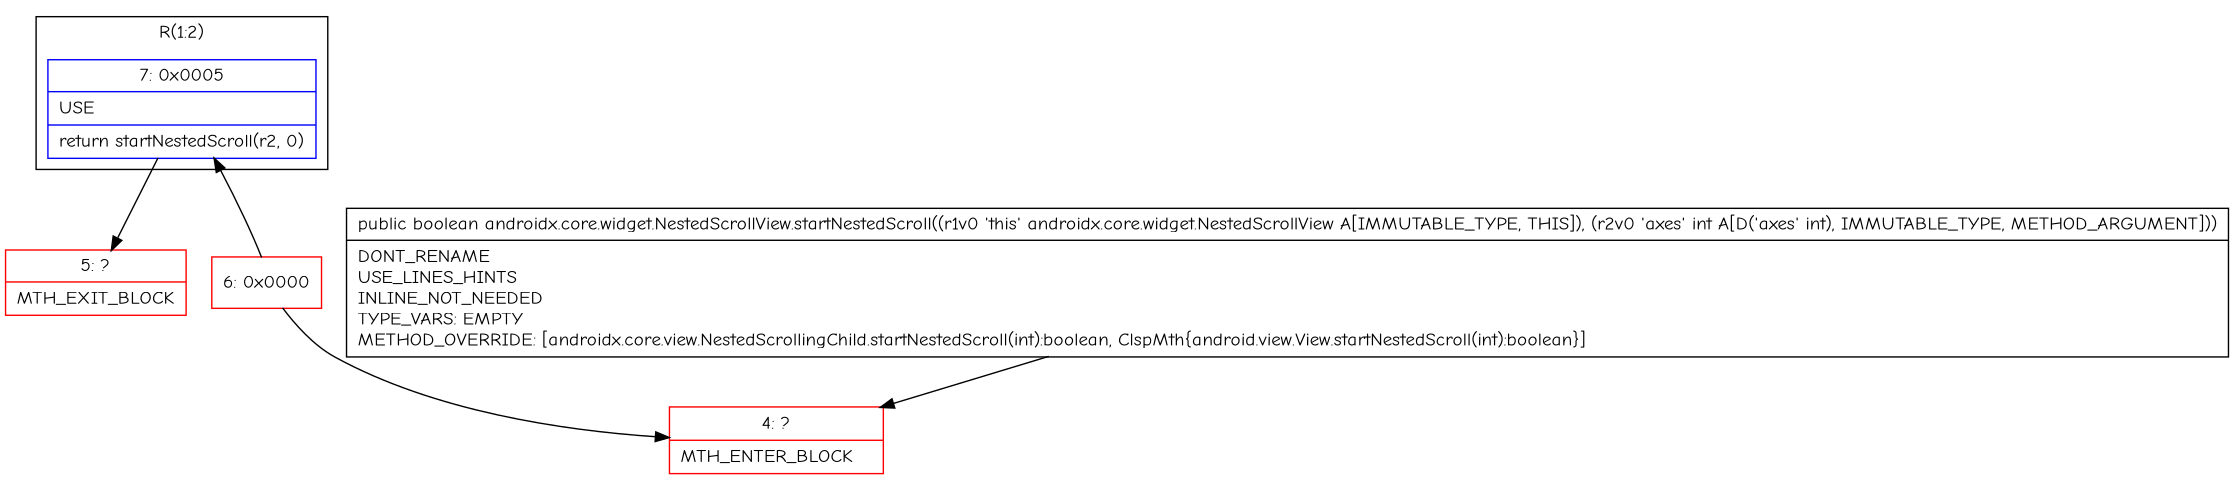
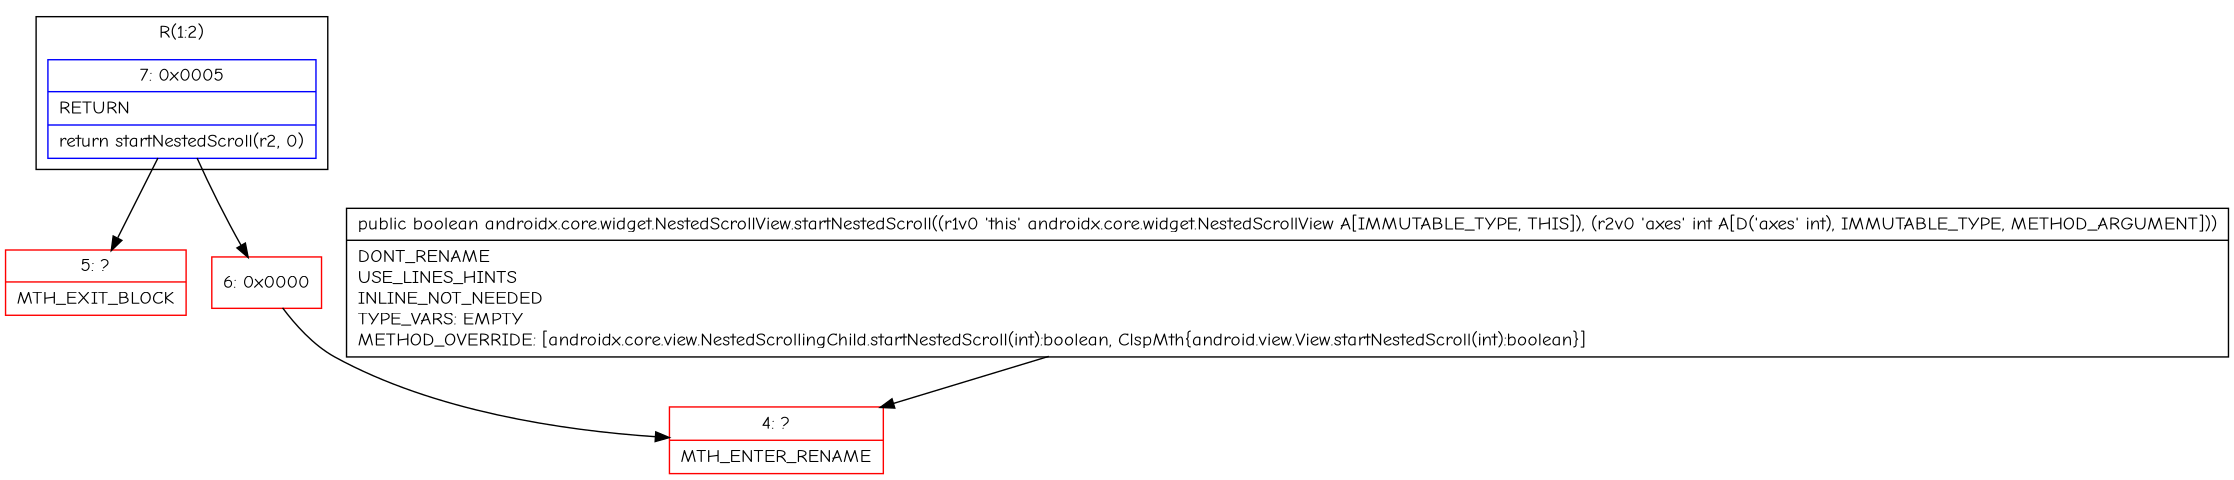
(77, 108) -> (95, 108)
(242, 214) -> (218, 202)
(767, 456) -> (776, 456)
